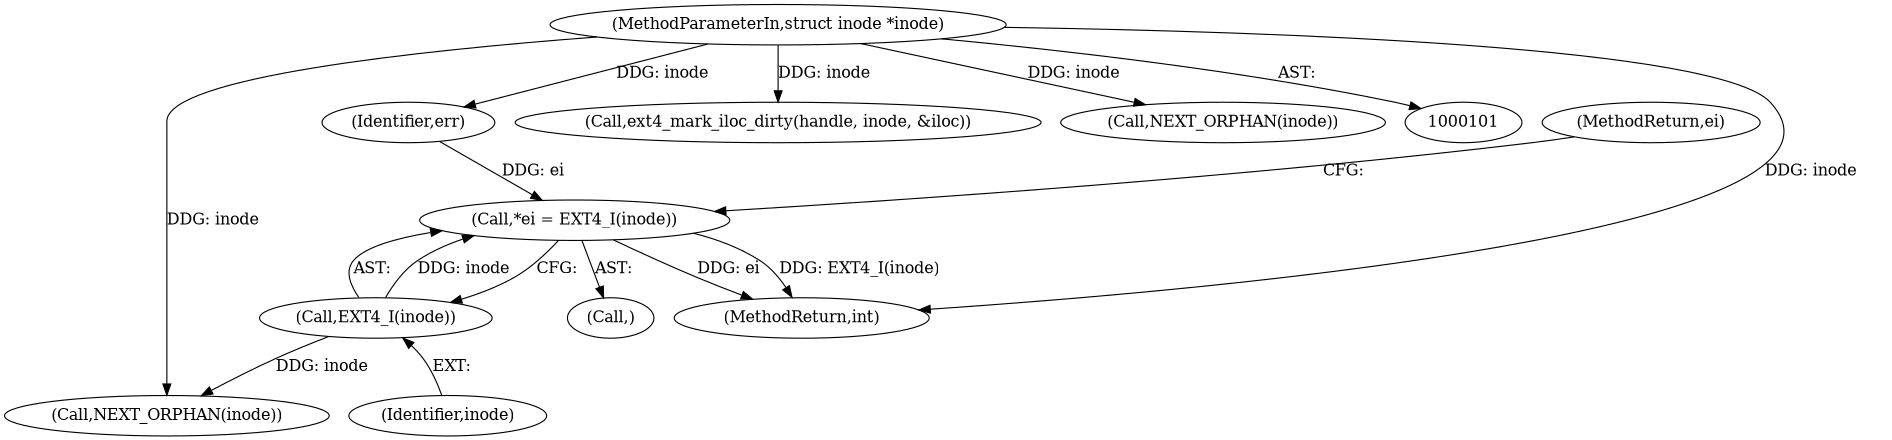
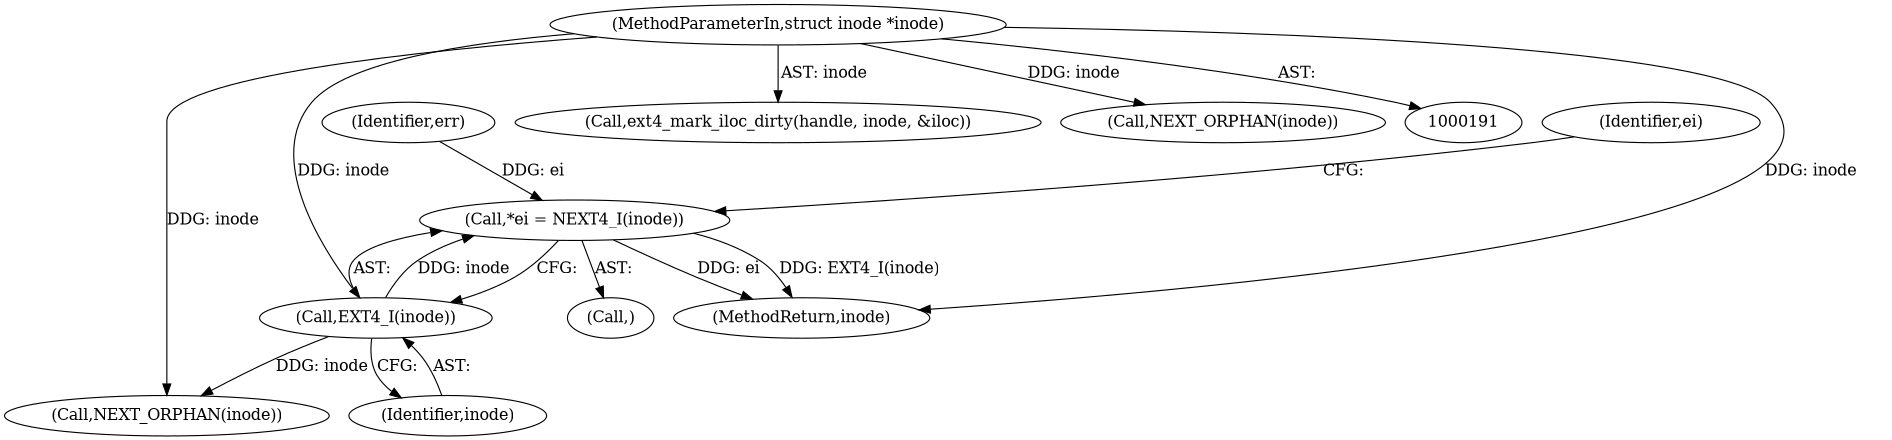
(591, 74) -> (340, 82)
(824, 74) -> (824, 74)
(1464, 122) -> (1464, 122)
(1651, 122) -> (1651, 122)
(575, 220) -> (575, 220)
(802, 318) -> (802, 318)
(455, 367) -> (455, 367)
none -> (374, 368)
